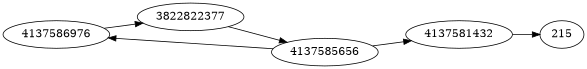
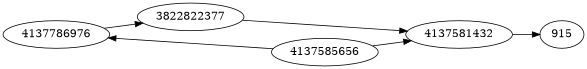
(56, 34) -> (56, 34)
(254, 34) -> (321, 25)
(562, 34) -> (562, 34)
